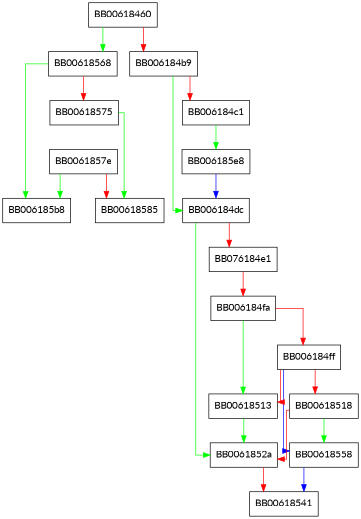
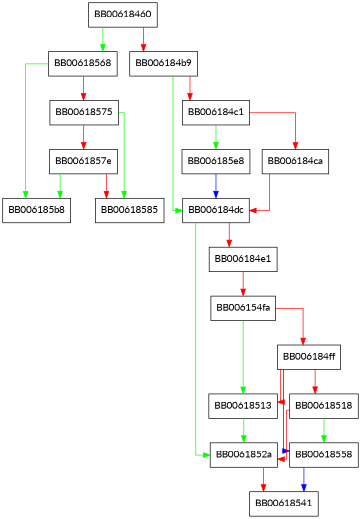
none -> (84, 134)
none -> (295, 162)
(243, 259) -> (243, 259)
(243, 308) -> (243, 308)
